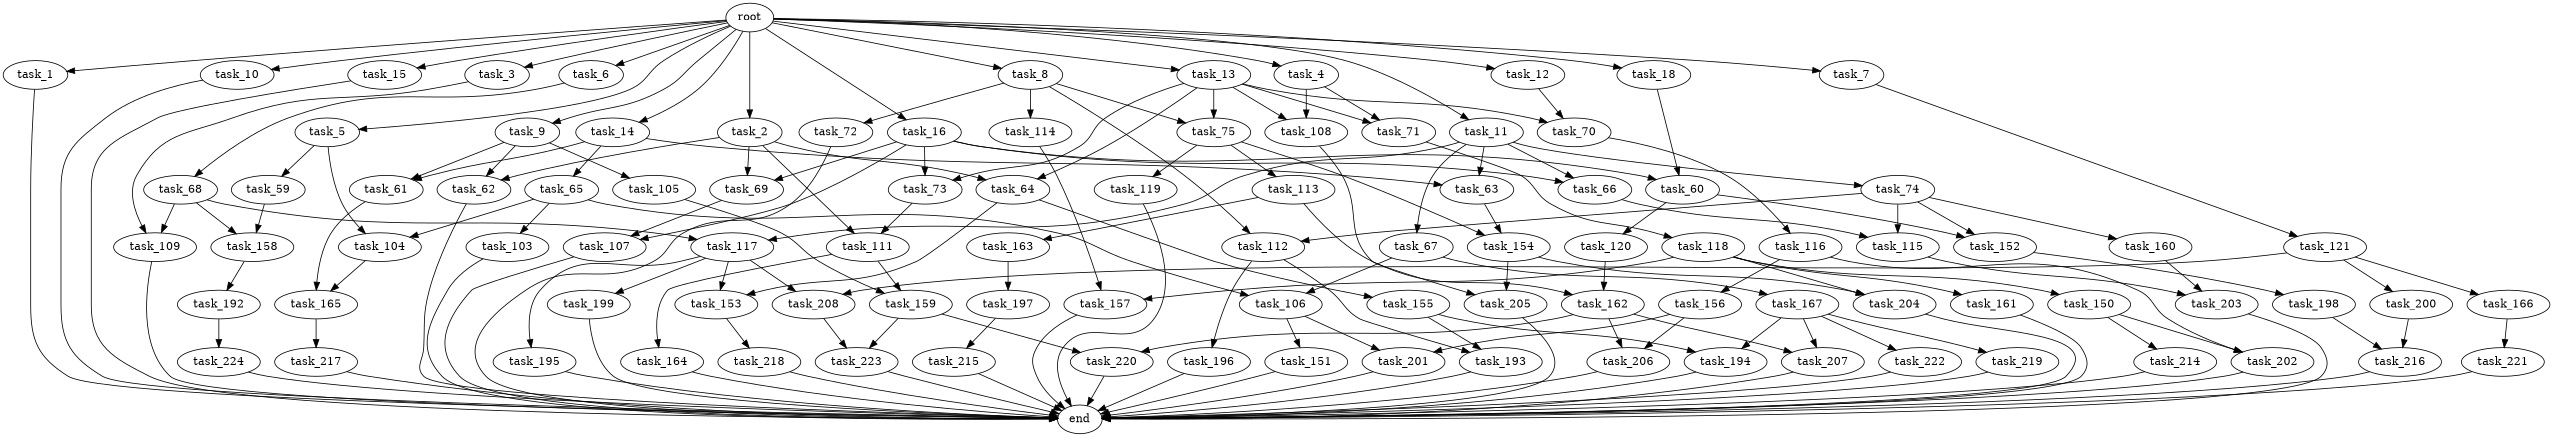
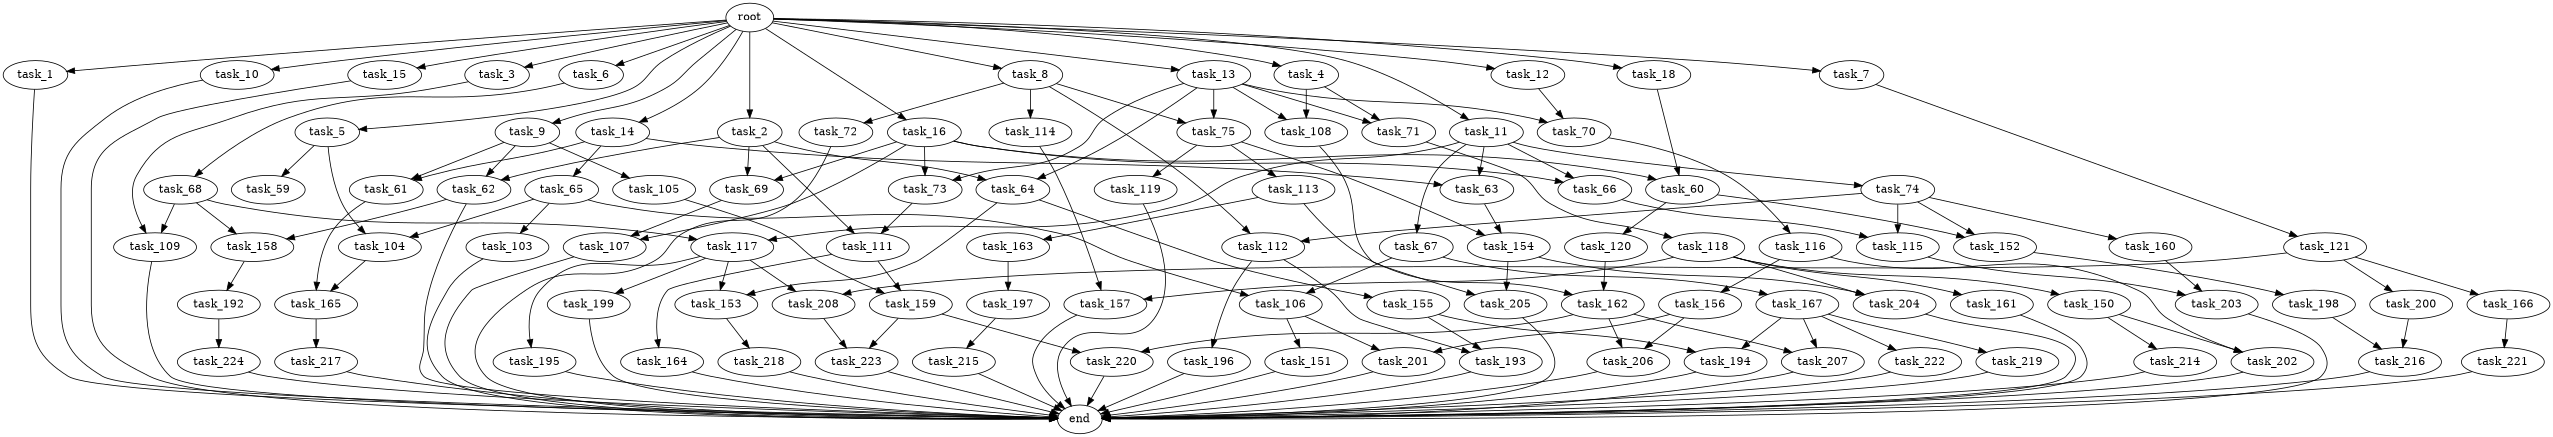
(261, 215) -> (382, 217)
